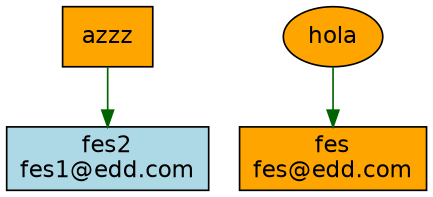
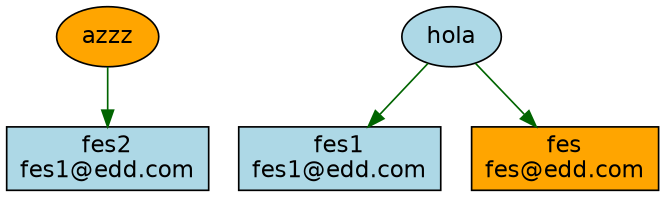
(108, 37) -> (108, 37)
(333, 37) -> (452, 37)
none -> (340, 159)
